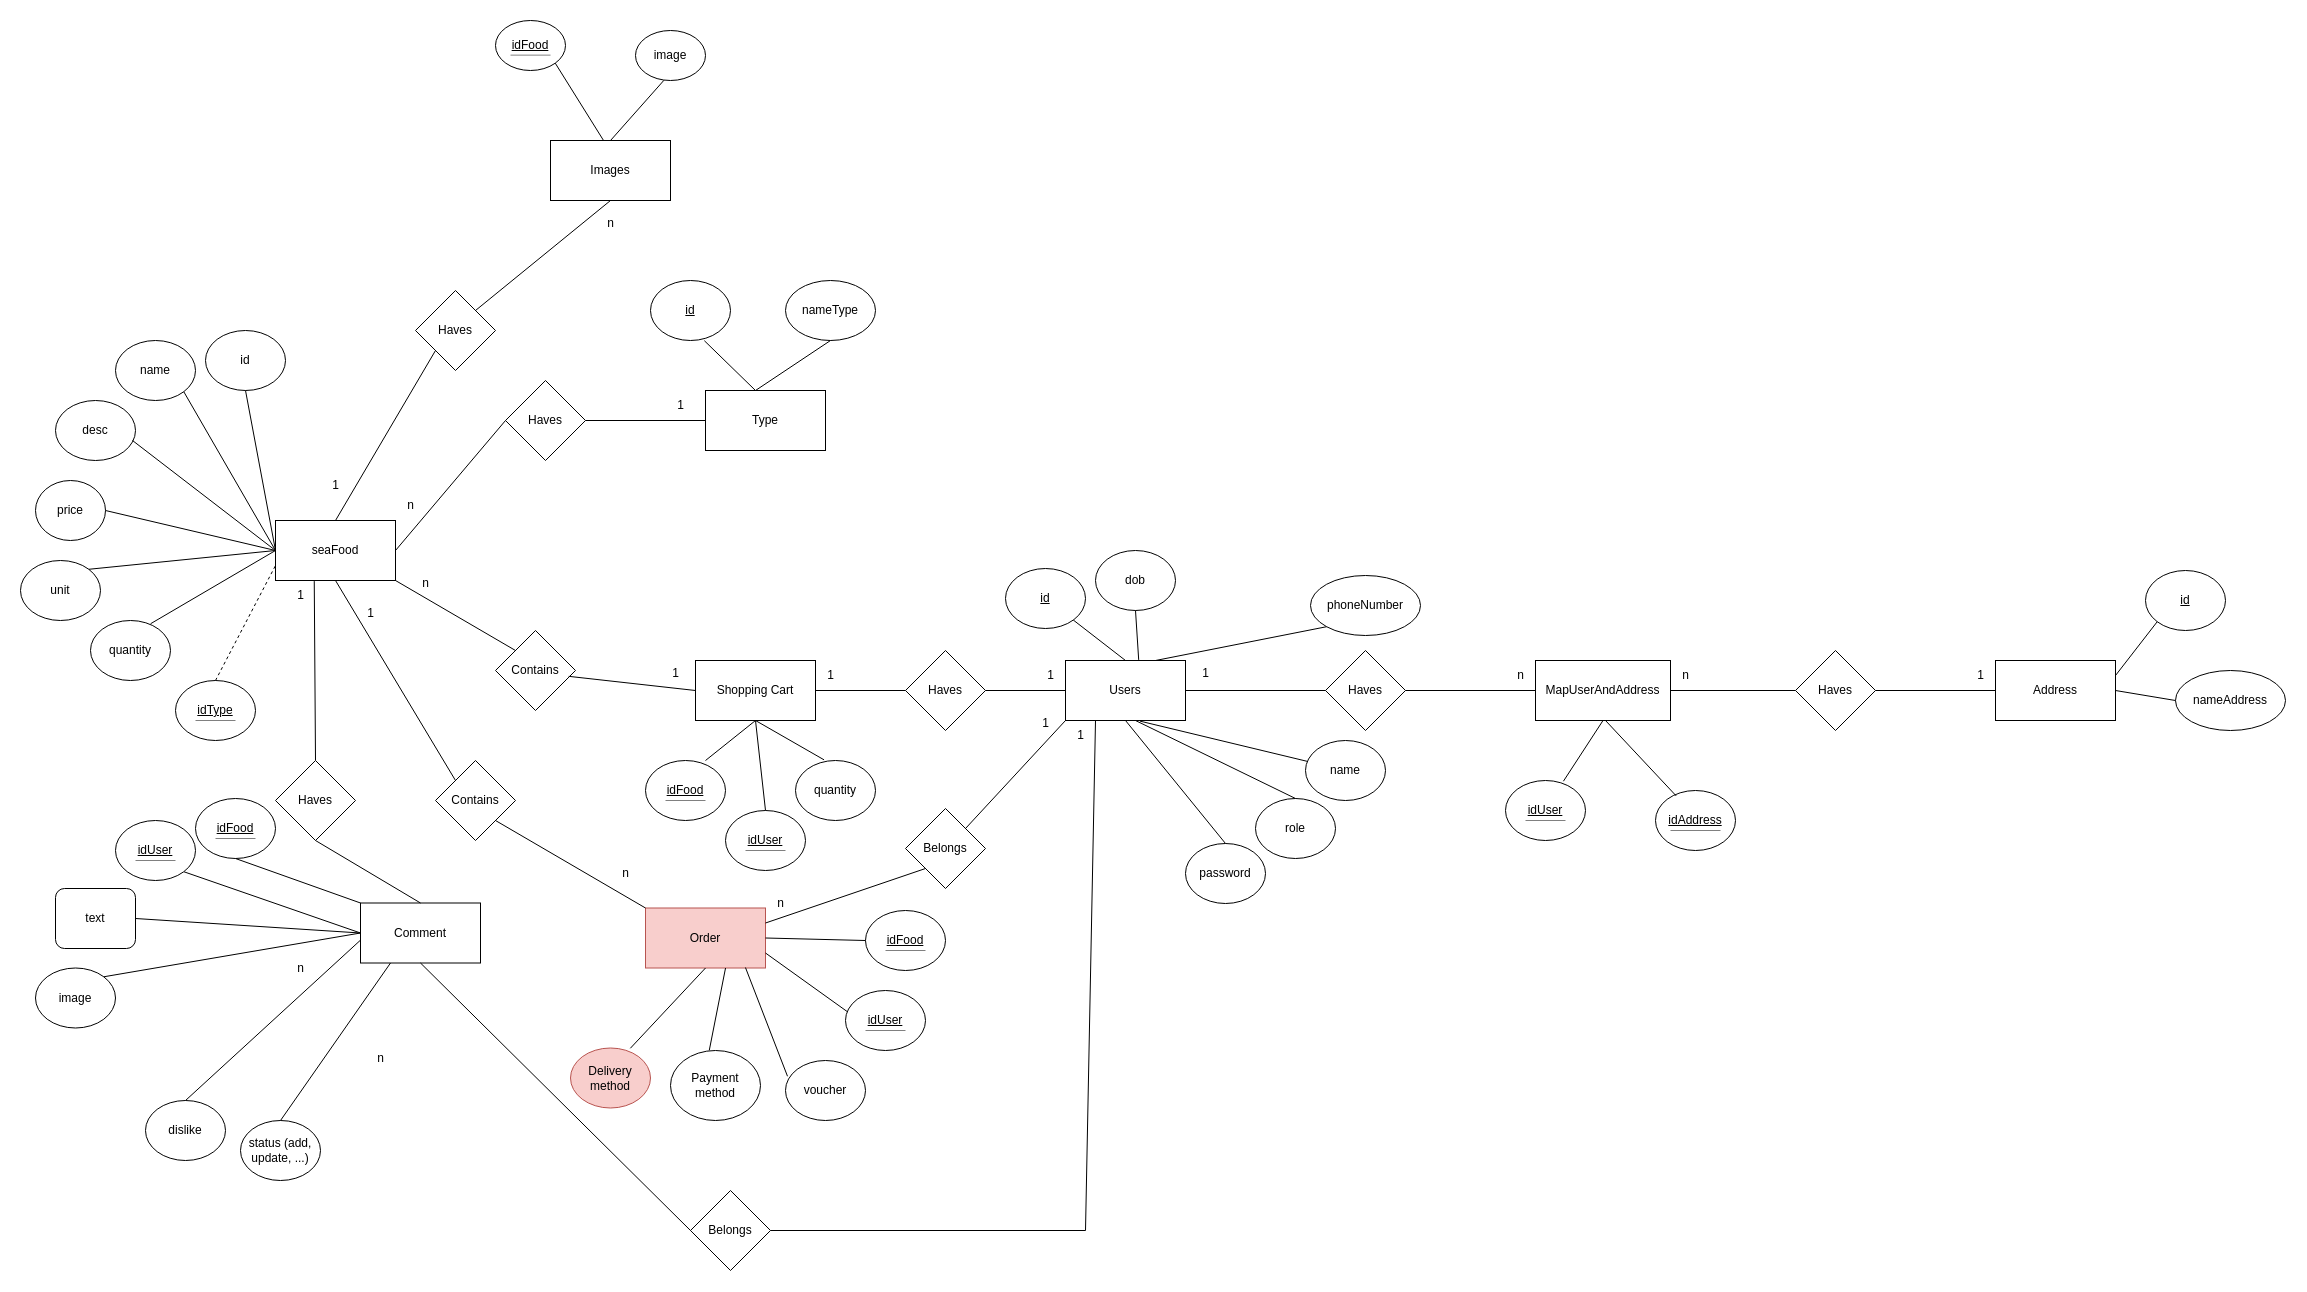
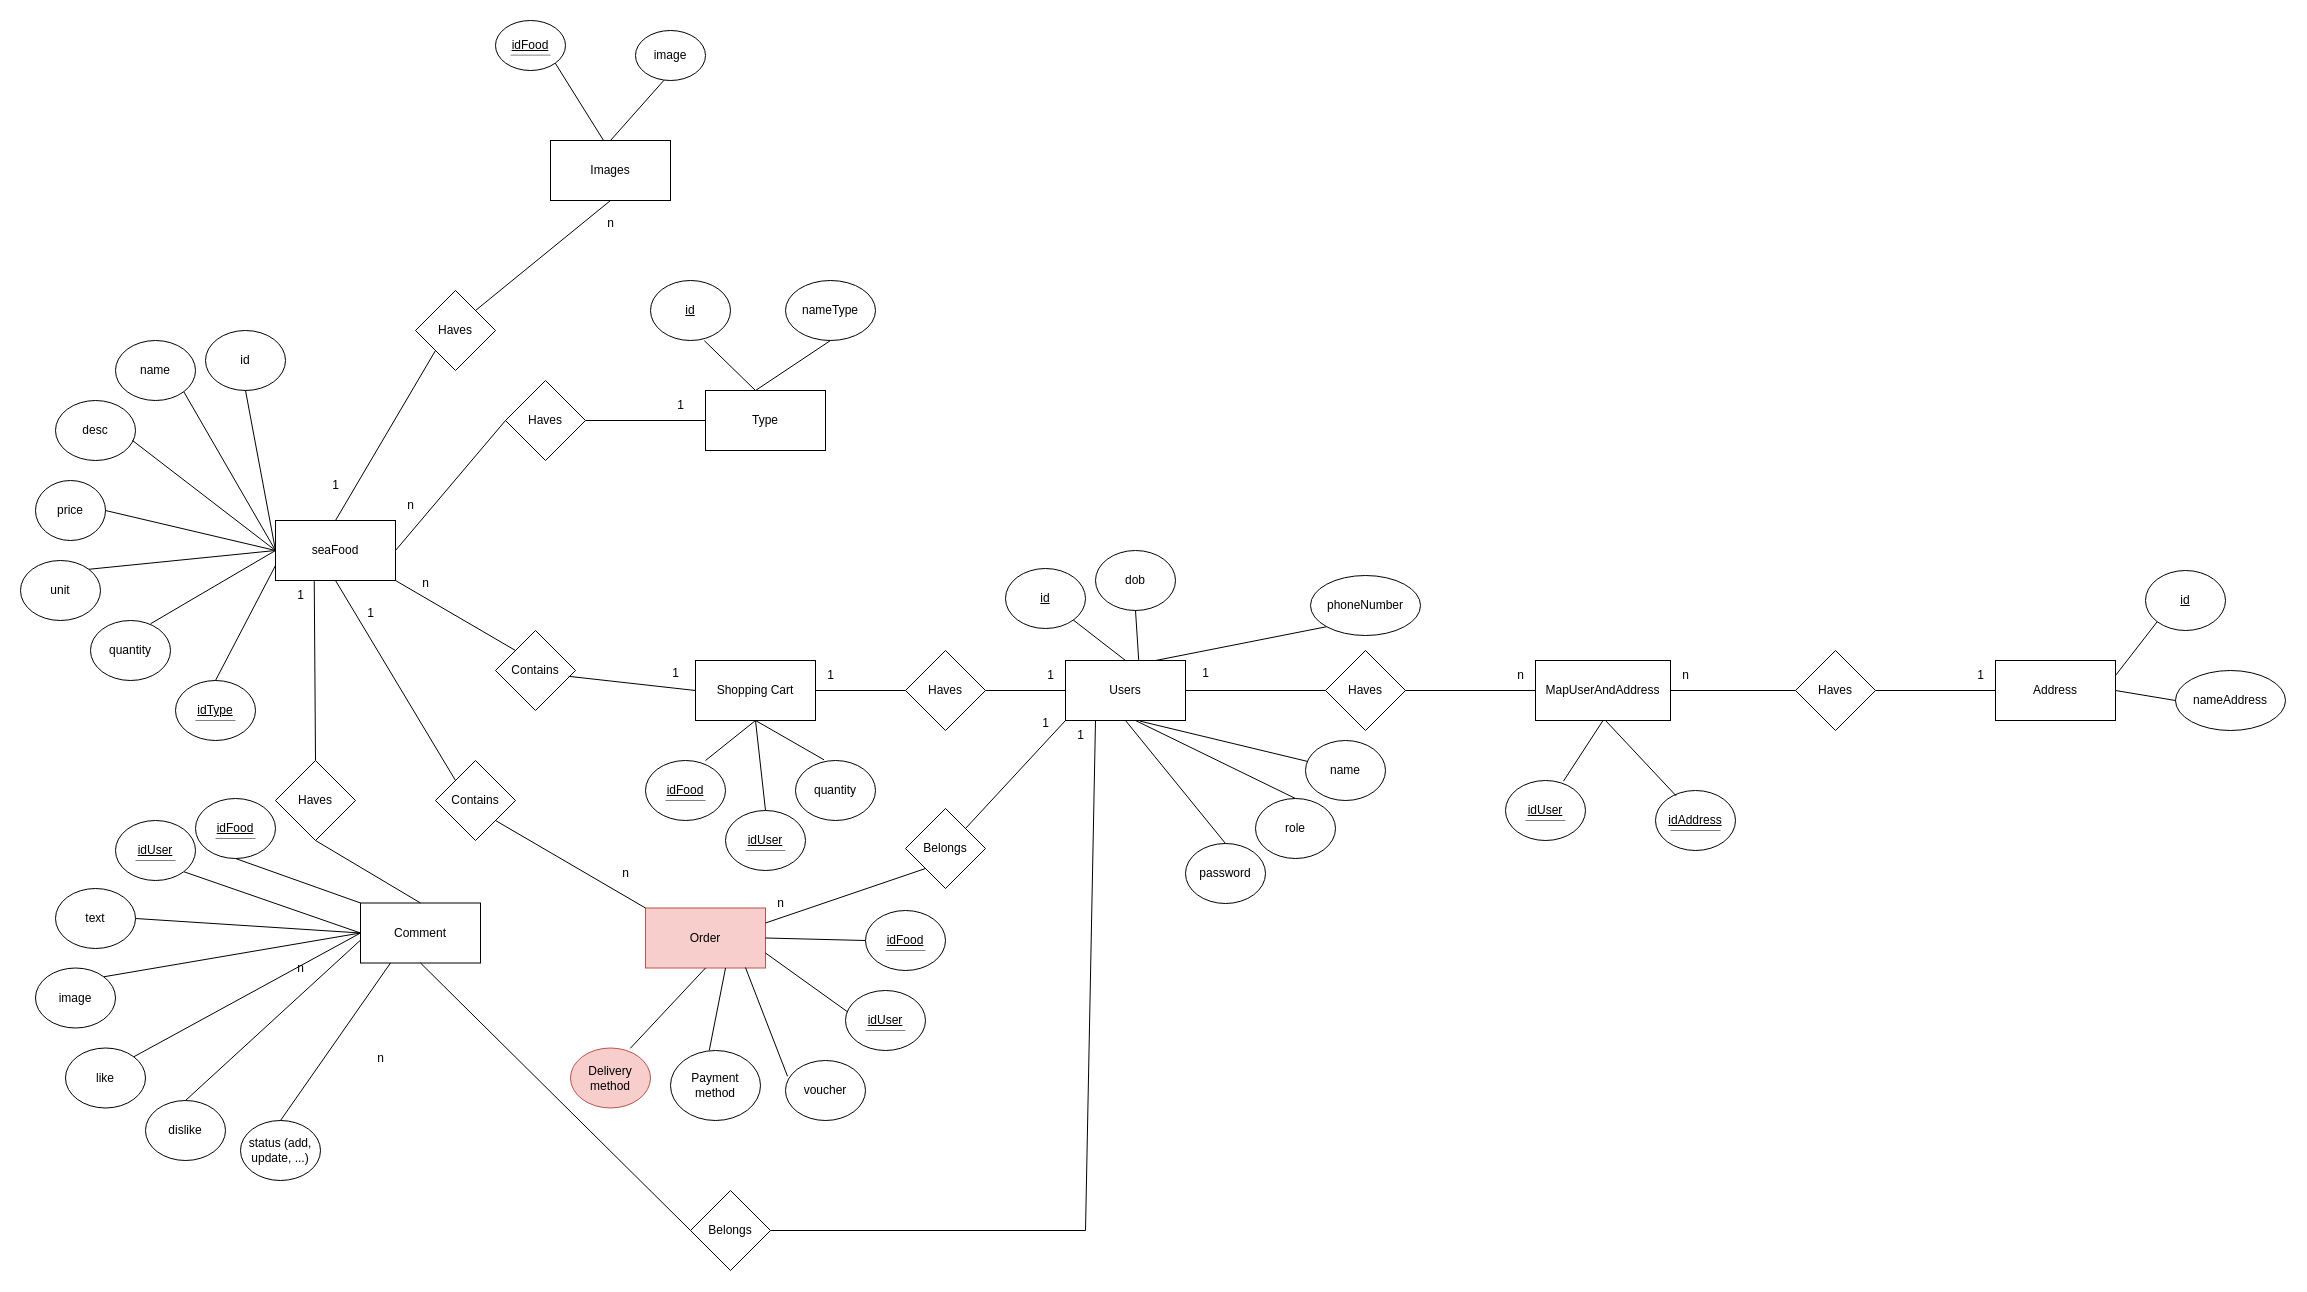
(246, 623) -> (246, 623)
(96, 919) -> (96, 919)
none -> (245, 996)
none -> (106, 1078)
